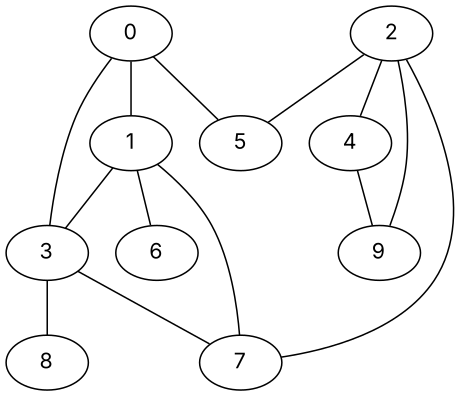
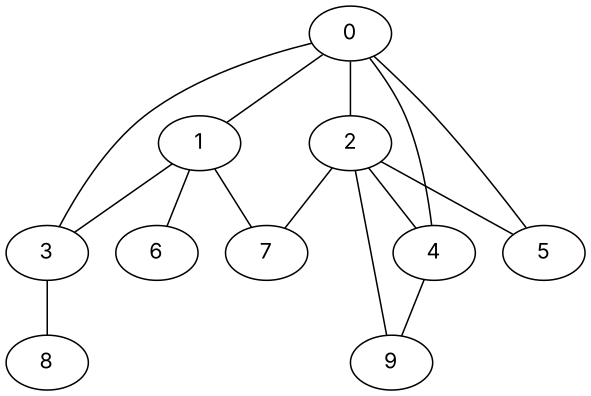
none -> (350, 89)
none -> (413, 137)
(144, 308) -> none
